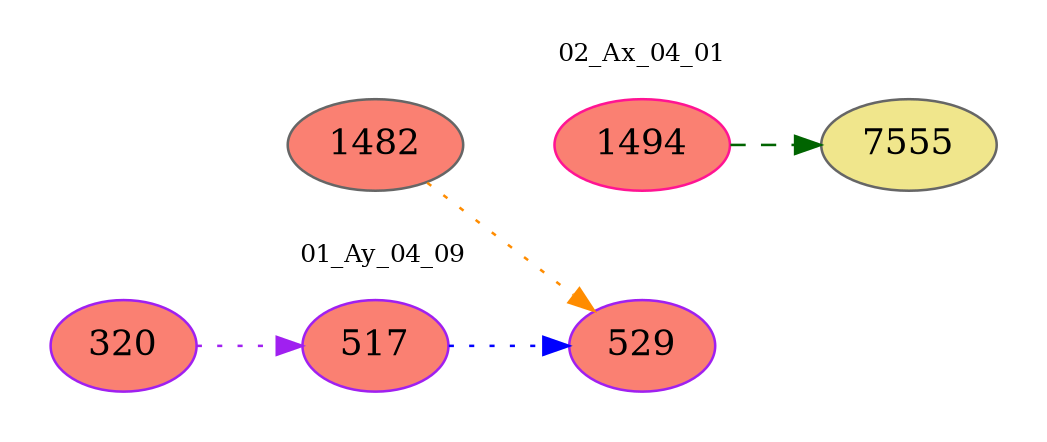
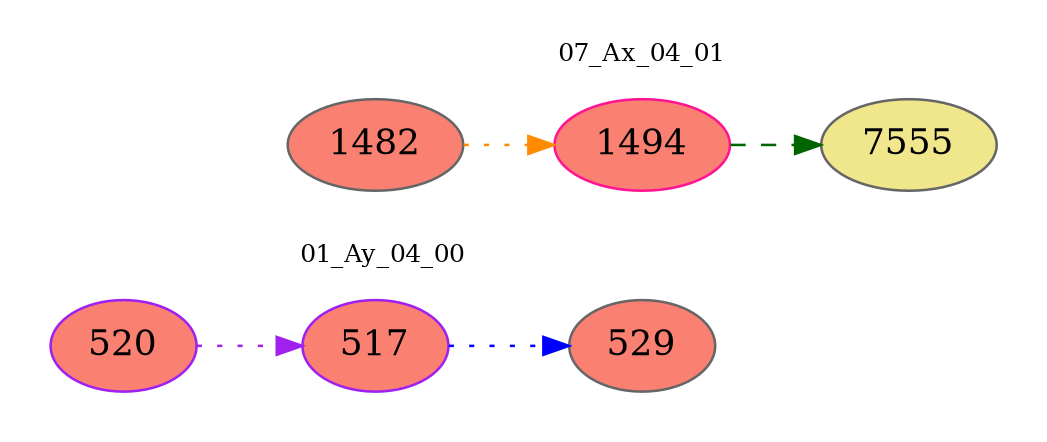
(642, 55) -> (642, 55)
(511, 247) -> (496, 145)
(383, 256) -> (383, 256)
(124, 346) -> (124, 346)
(642, 346) -> (642, 346)
